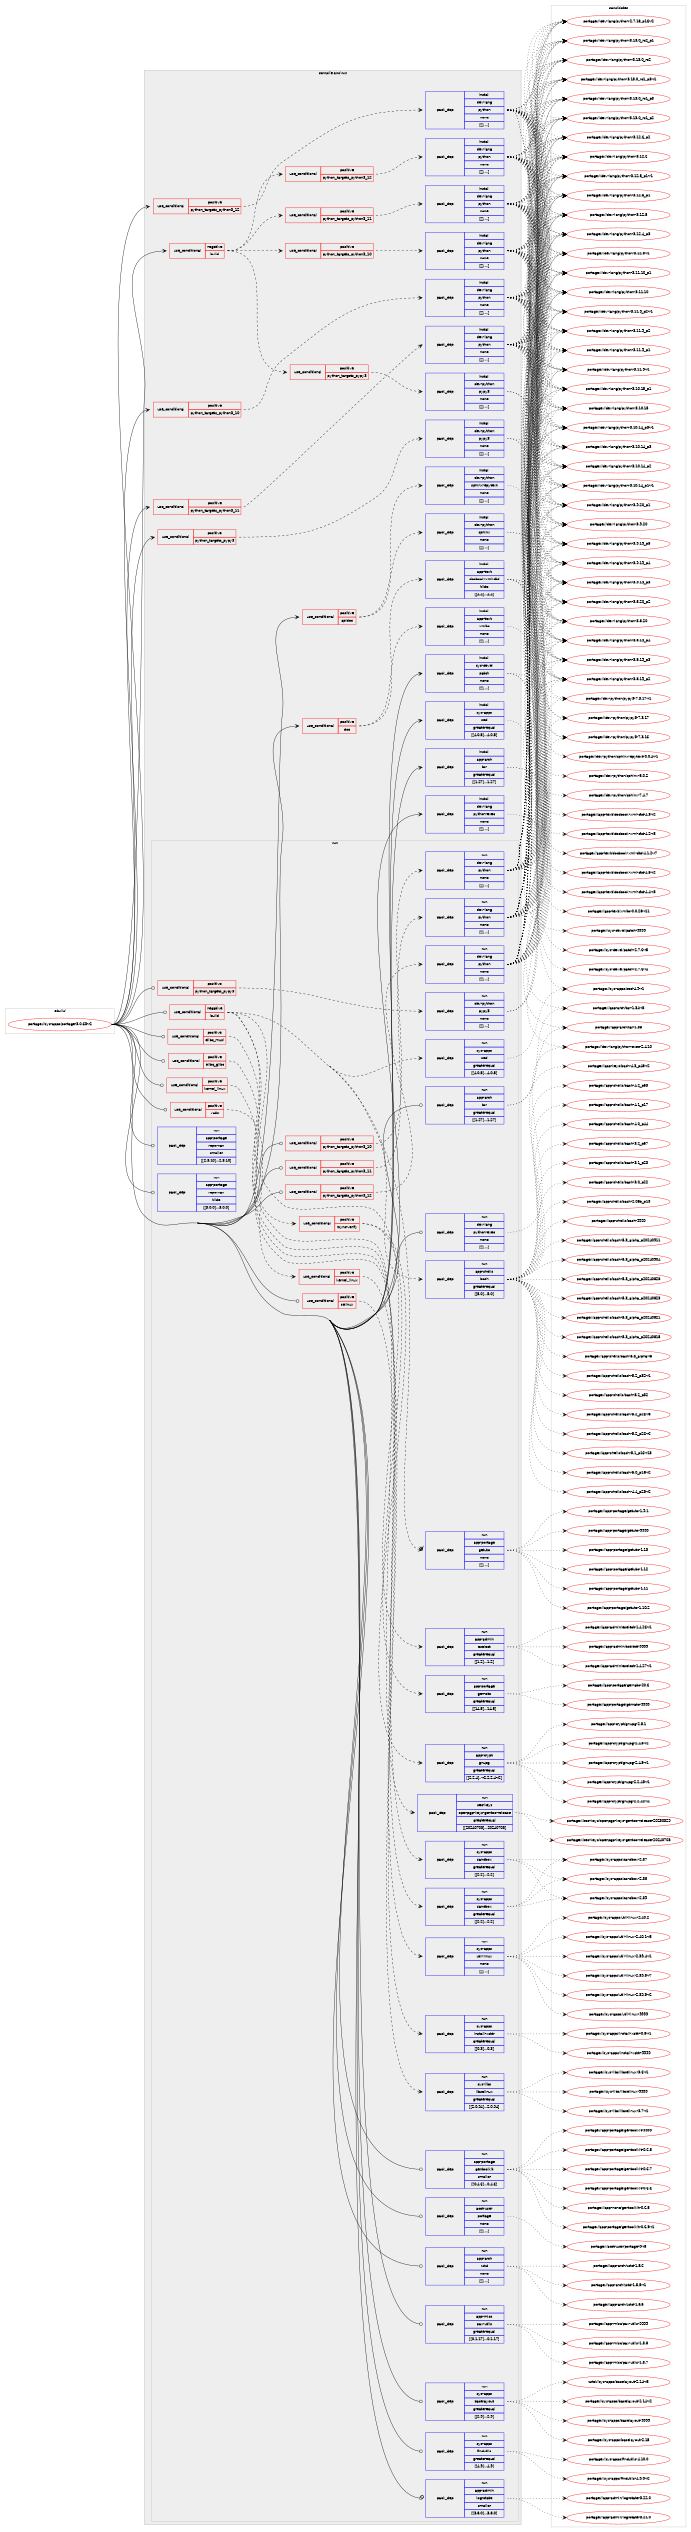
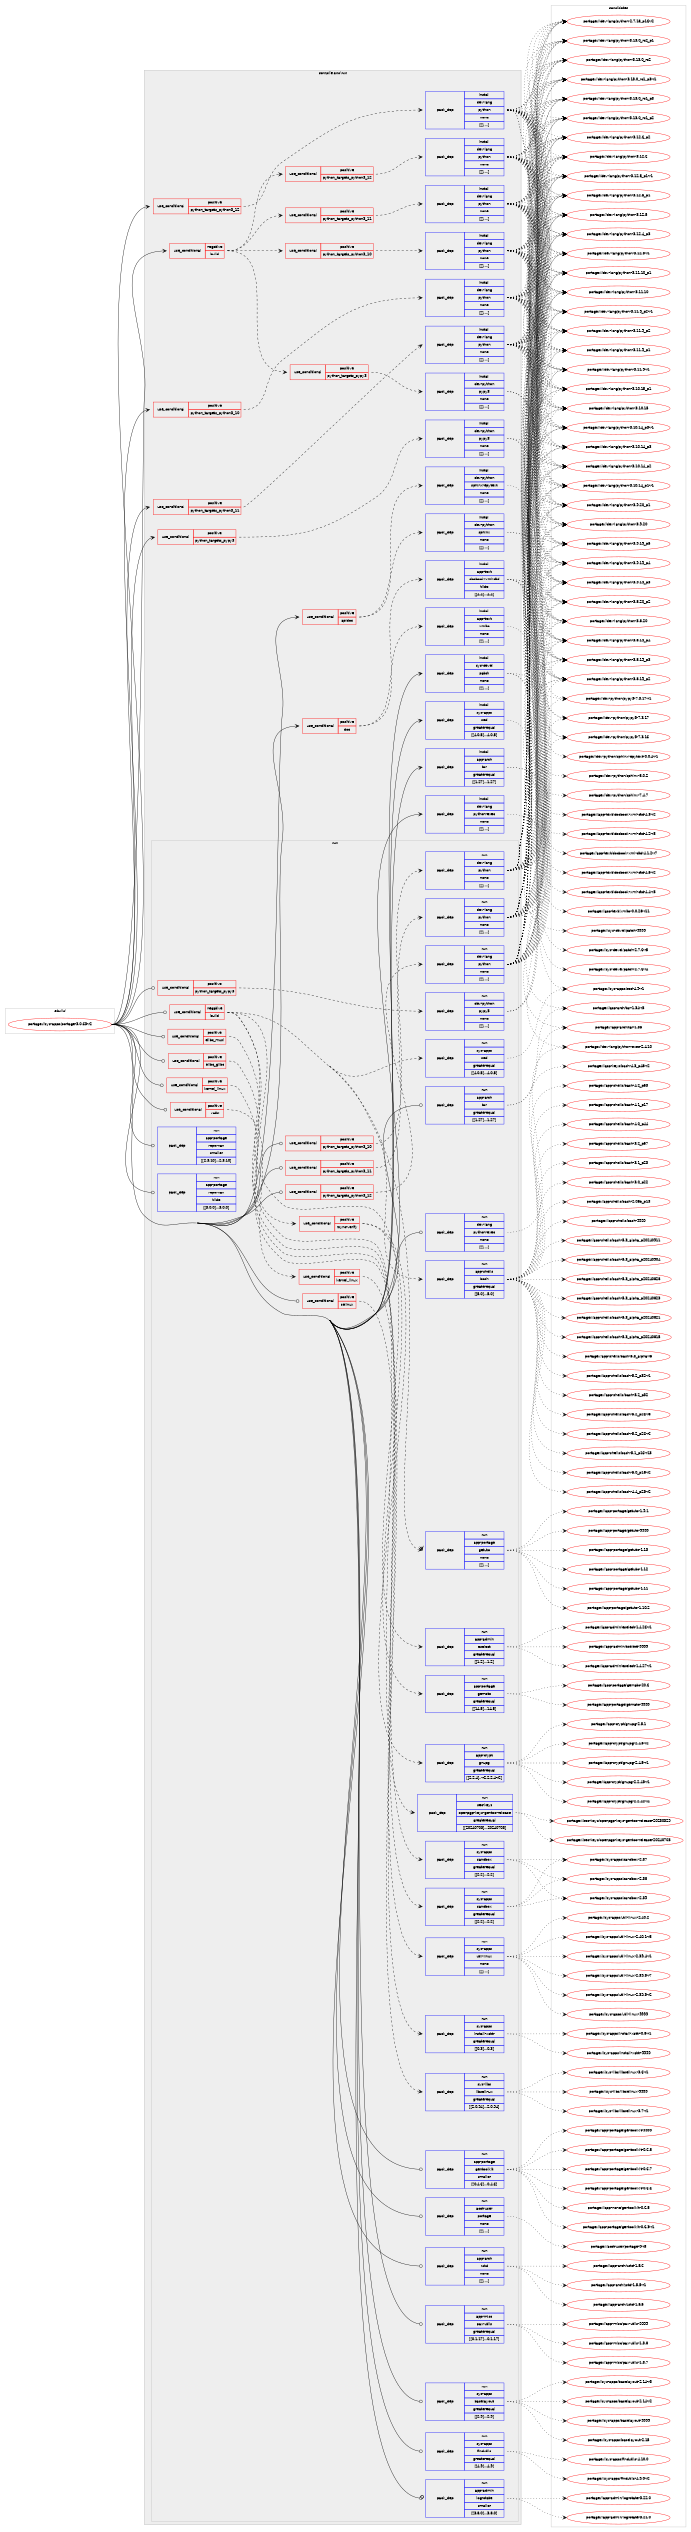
(619, 2382) -> (619, 2382)
